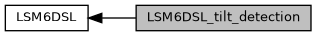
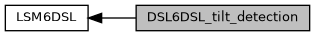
(224, 18) -> (223, 18)
